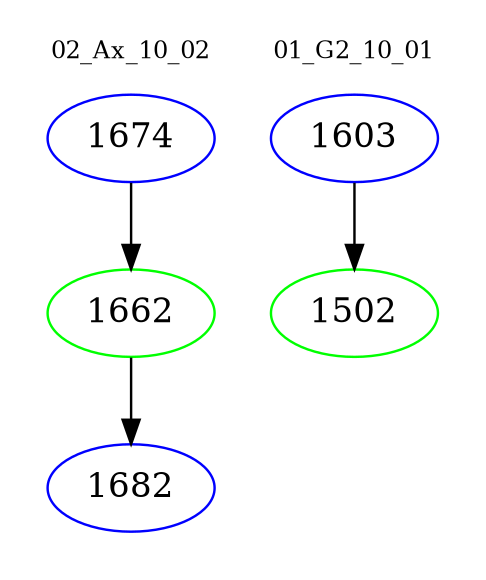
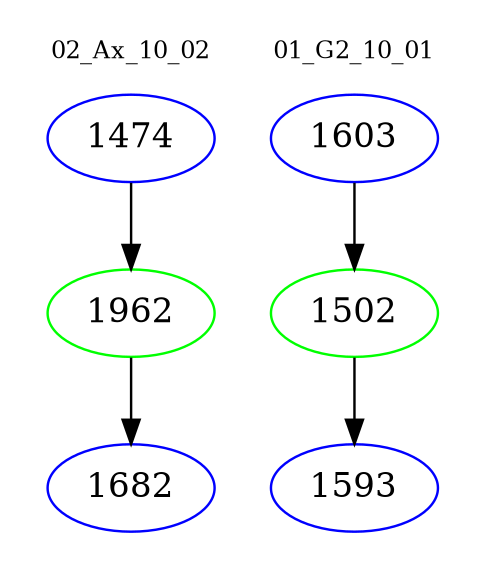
(131, 138) -> (131, 138)
(131, 313) -> (131, 313)
none -> (354, 488)
